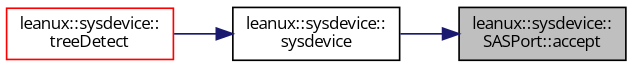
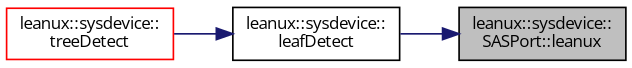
(316, 34) -> (316, 34)
(542, 34) -> (542, 34)
